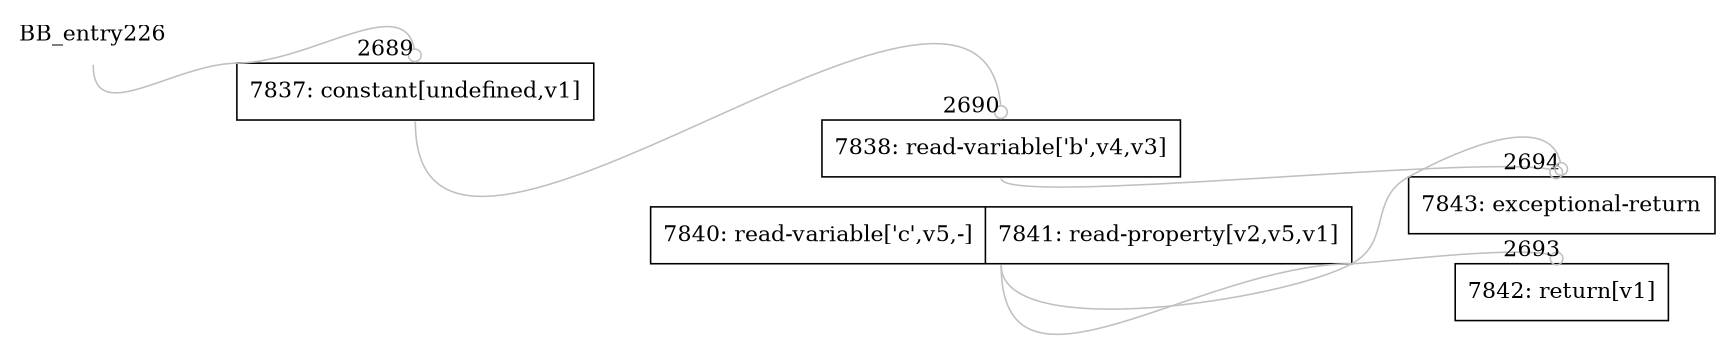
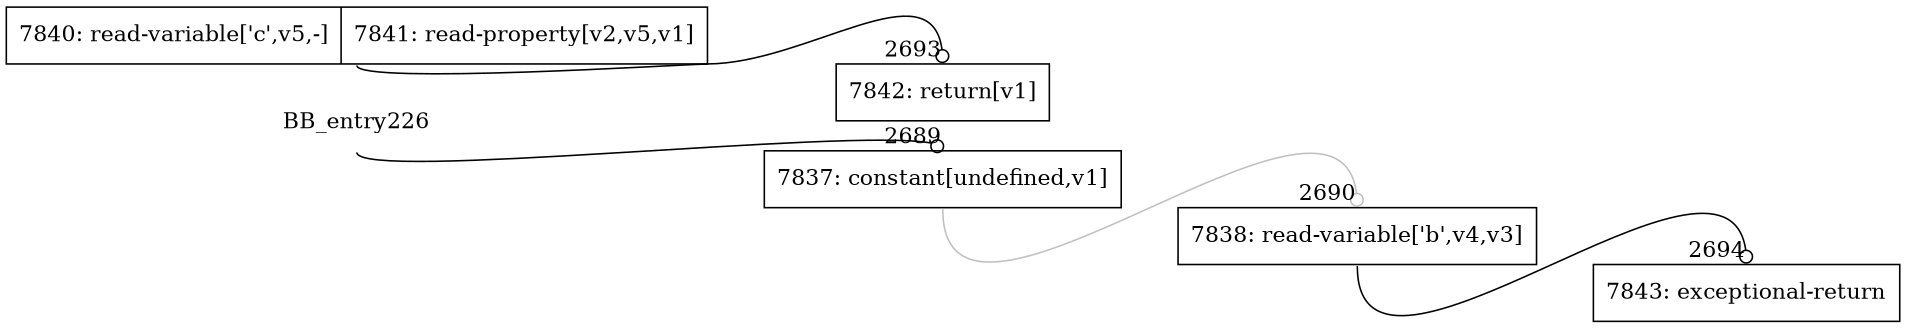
(250, 62) -> (644, 151)
(1275, 177) -> (1546, 267)
(1307, 280) -> none
(1251, 281) -> (661, 66)
